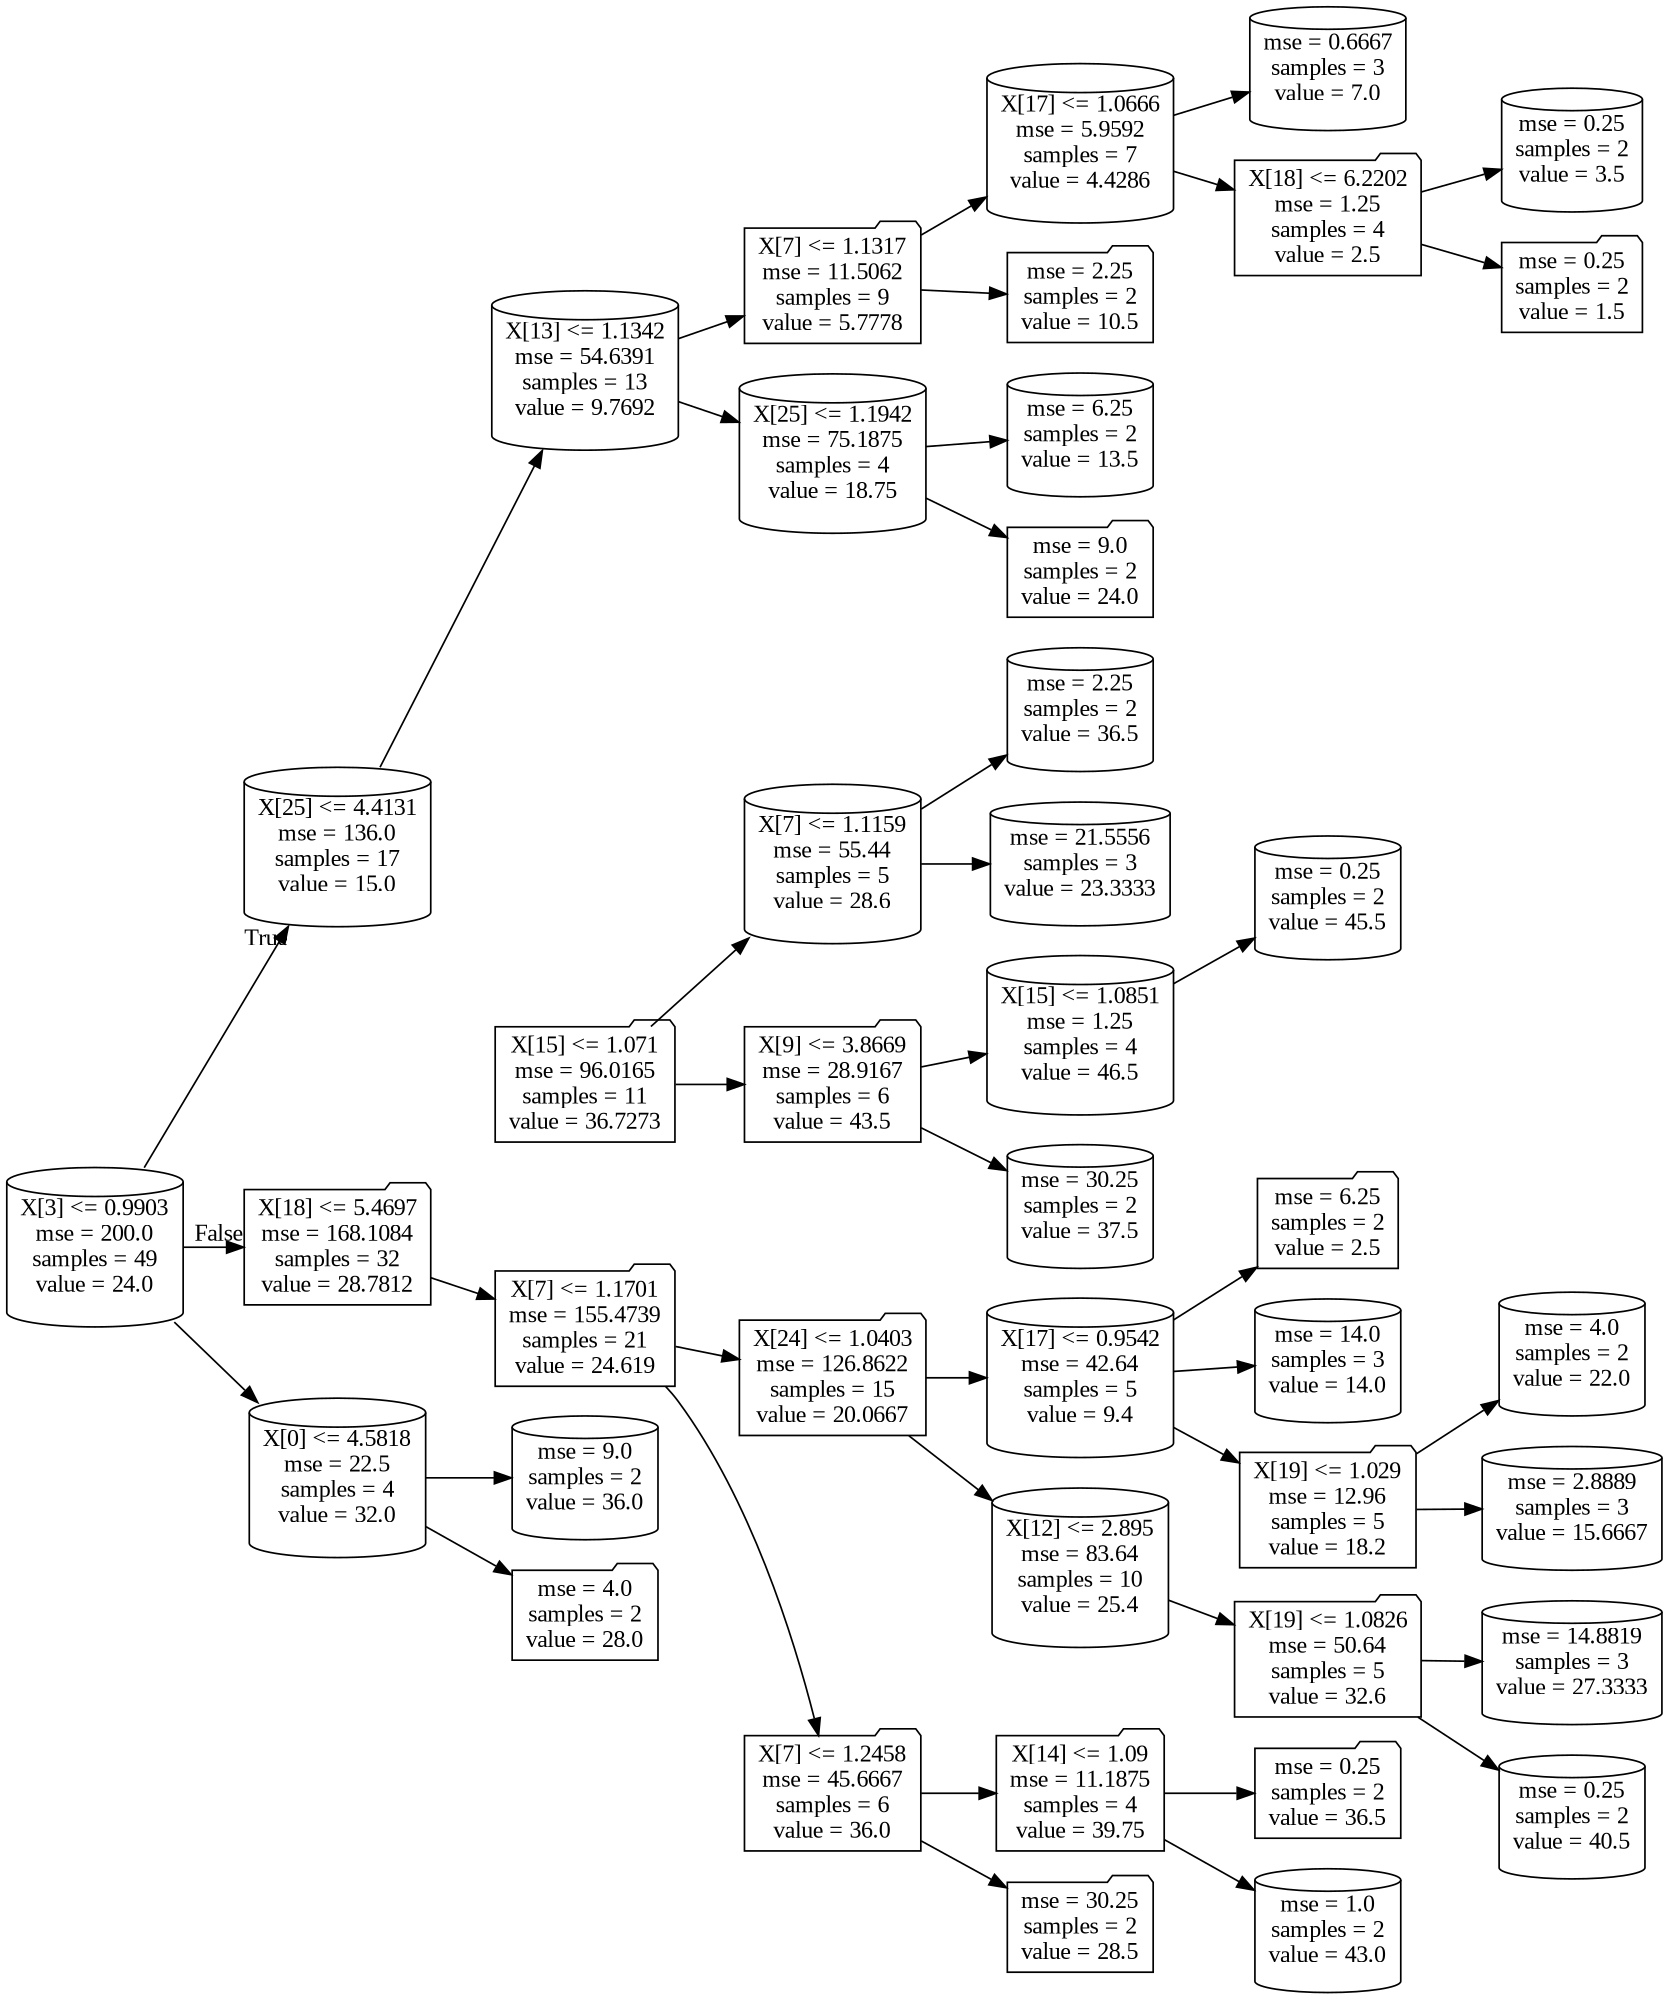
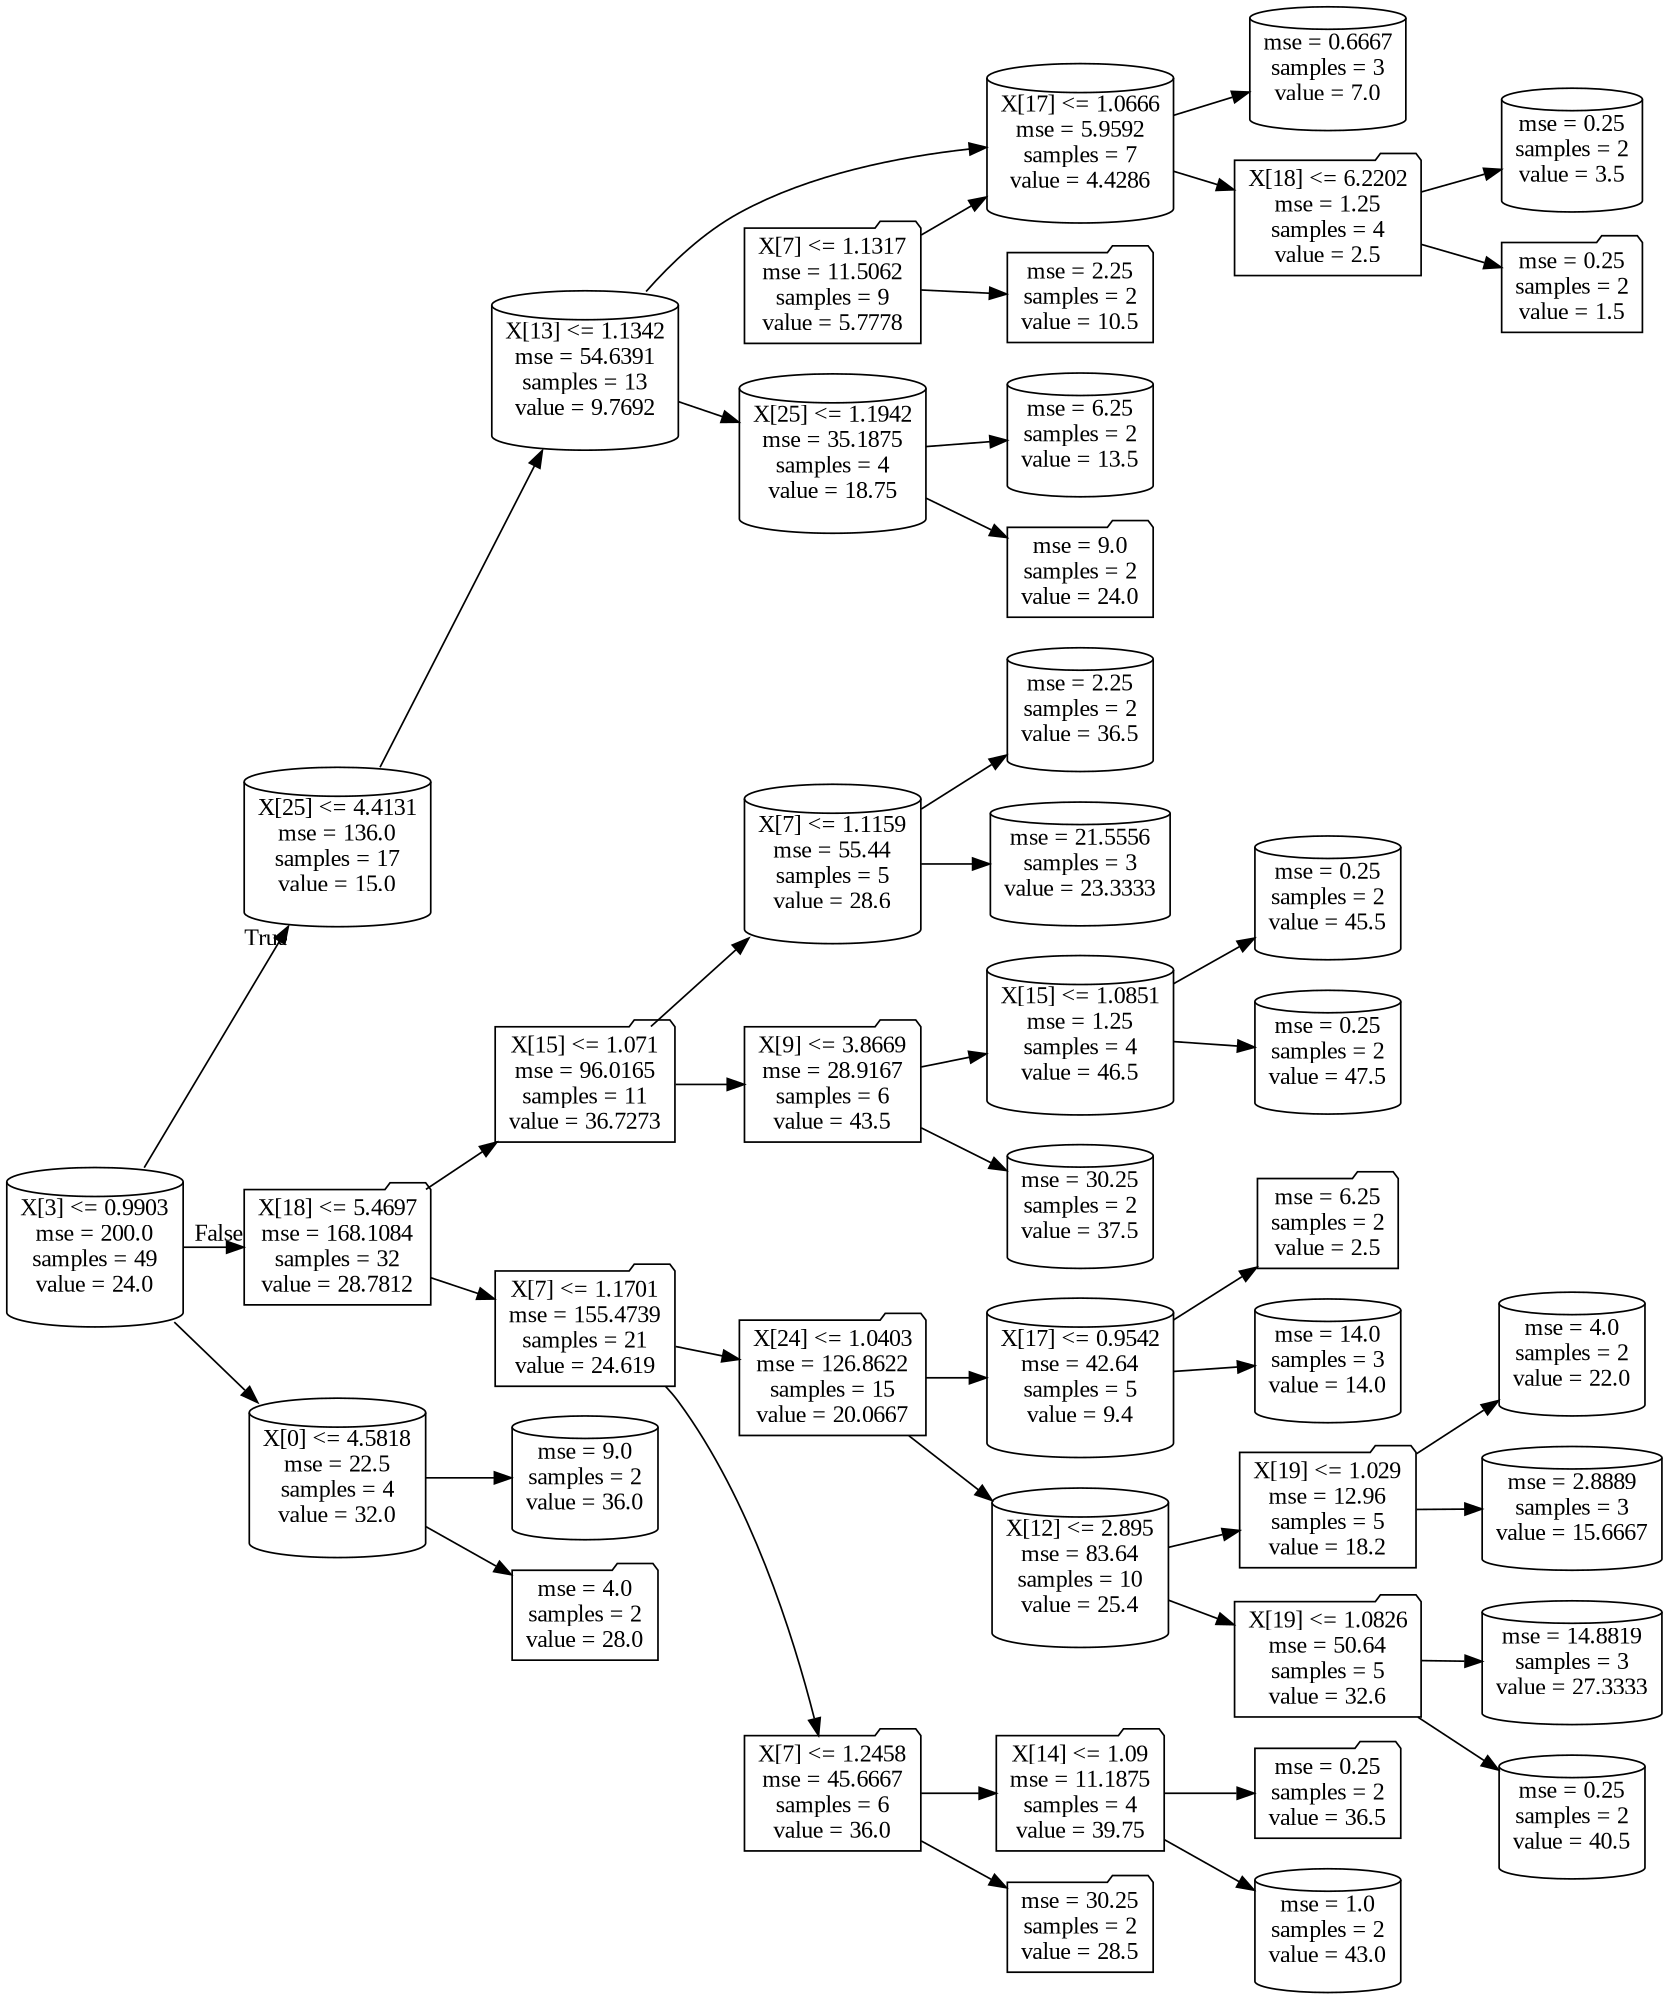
(703, 330) -> (793, 189)
(833, 454) -> (833, 454)
none -> (1328, 1052)
none -> (454, 1171)
(1199, 1441) -> (1196, 1541)
